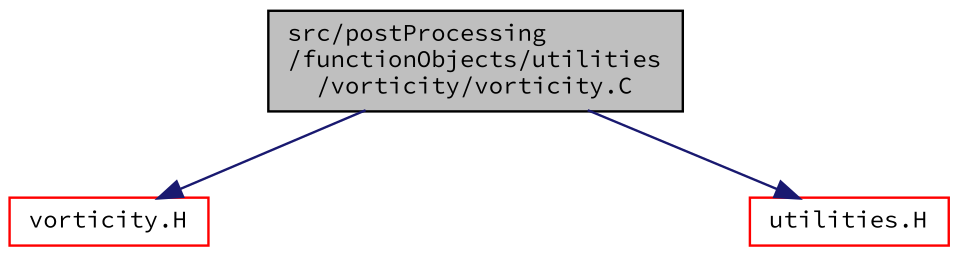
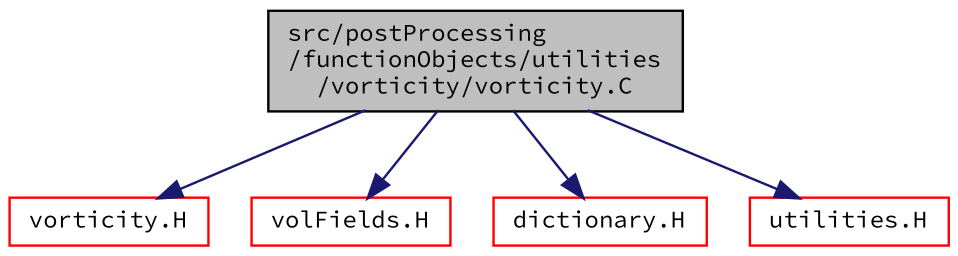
none -> (351, 222)
none -> (600, 222)
